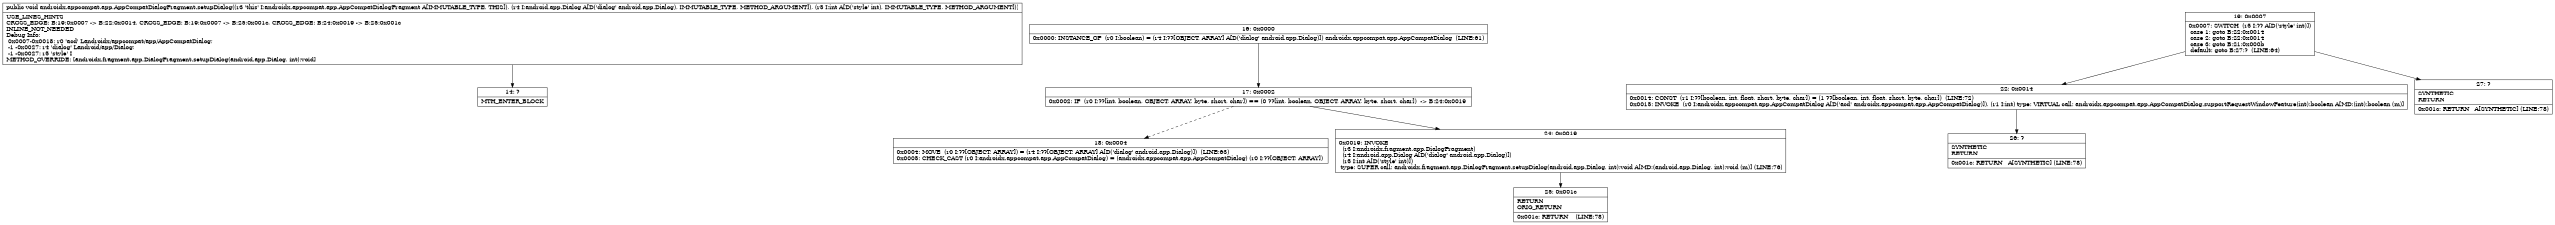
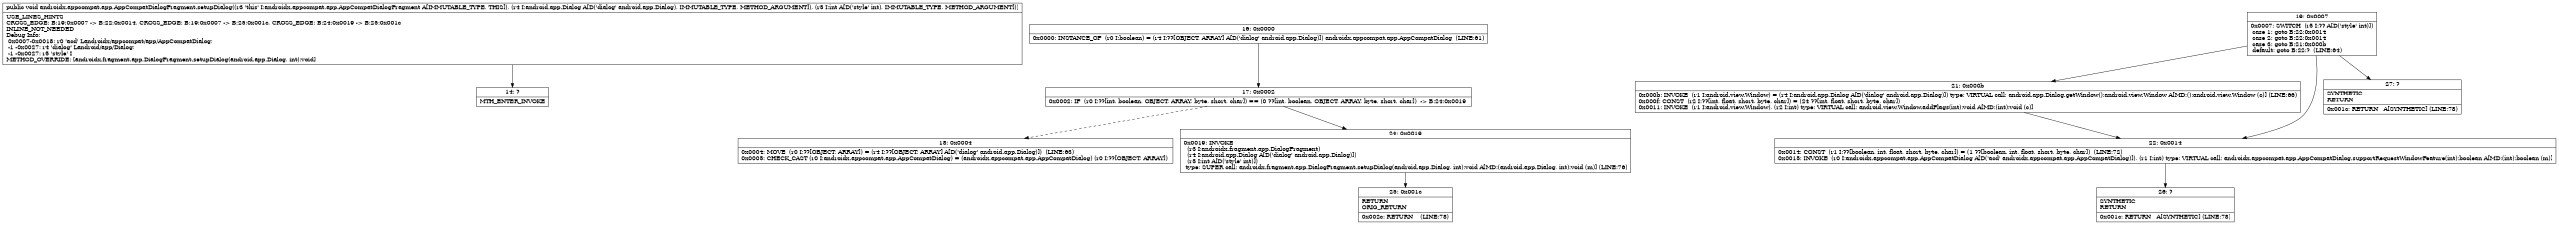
(2234, 51) -> (2296, 51)
none -> (1968, 97)
(512, 101) -> (512, 101)
(1561, 217) -> (1405, 217)
